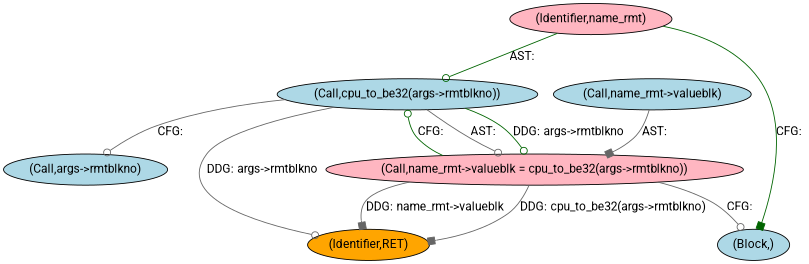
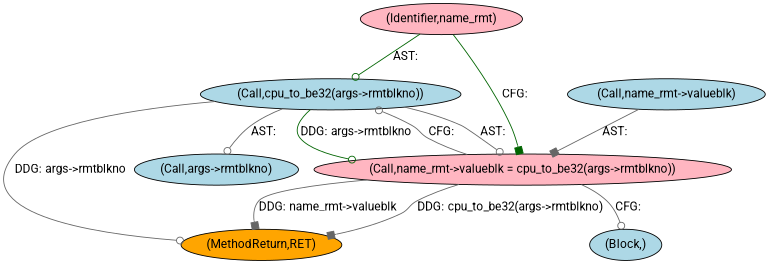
(767, 94) -> (490, 88)
(172, 132) -> (266, 132)
(420, 141) -> (424, 135)
(369, 245) -> (261, 245)
